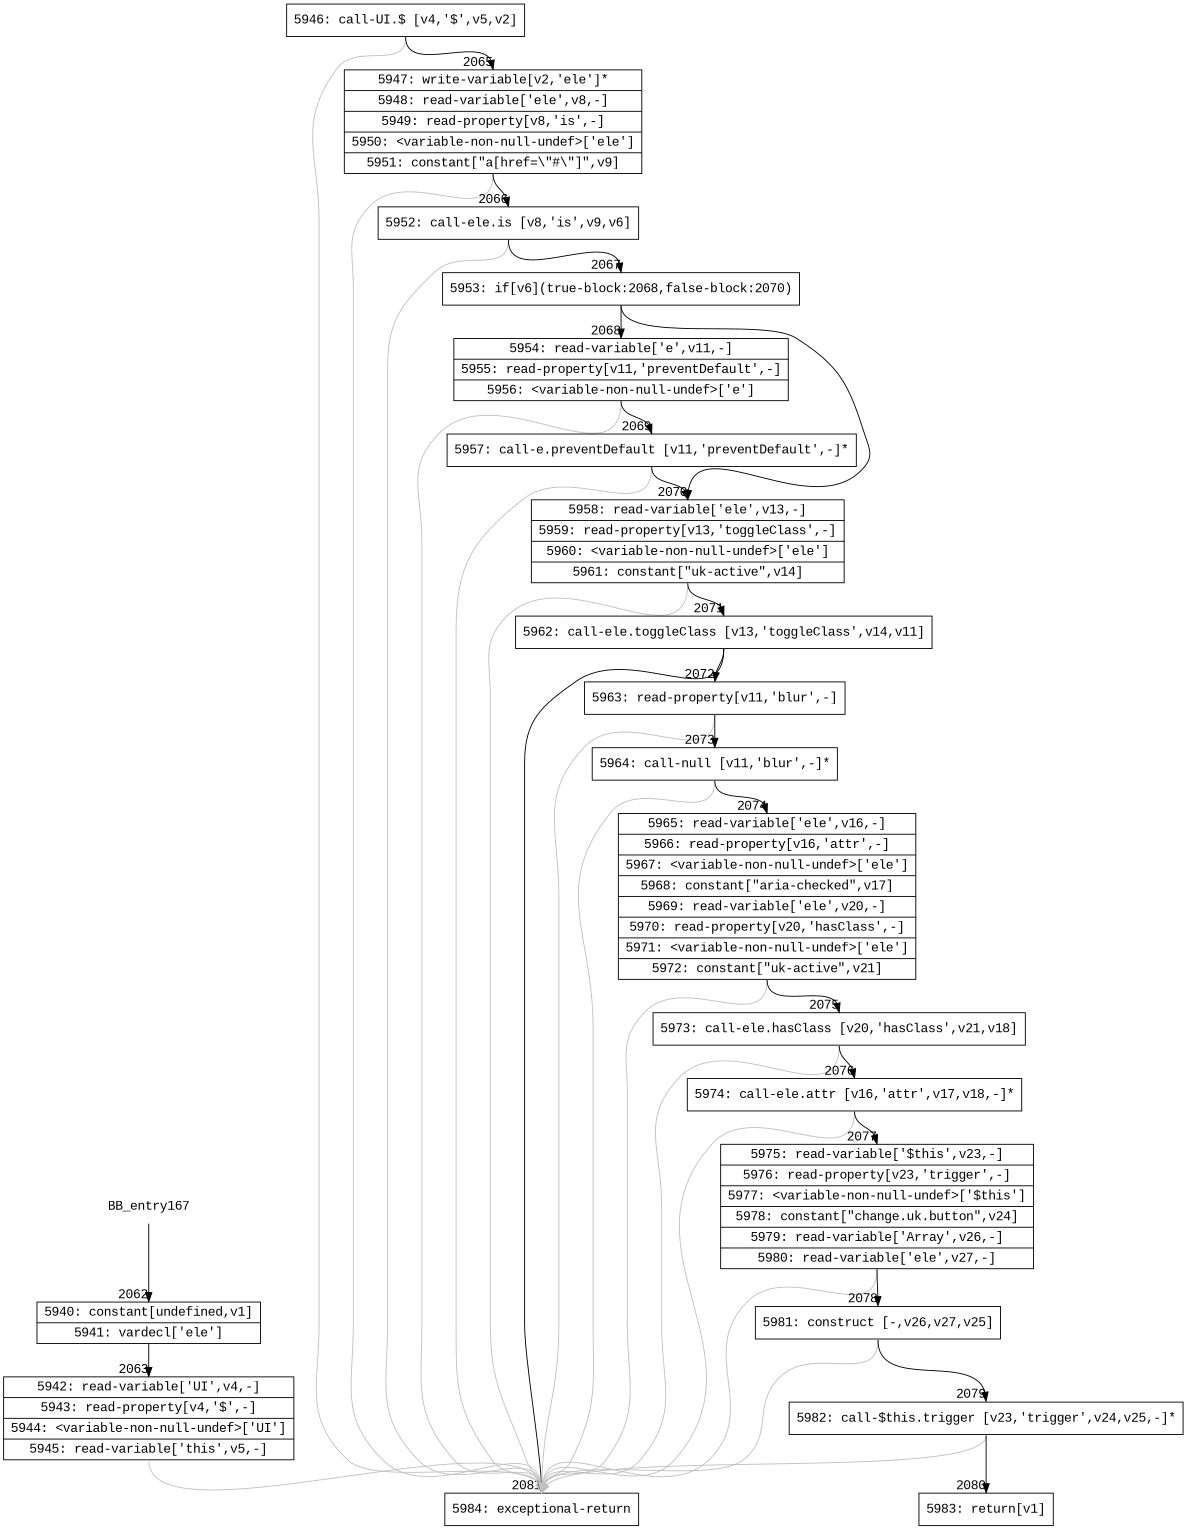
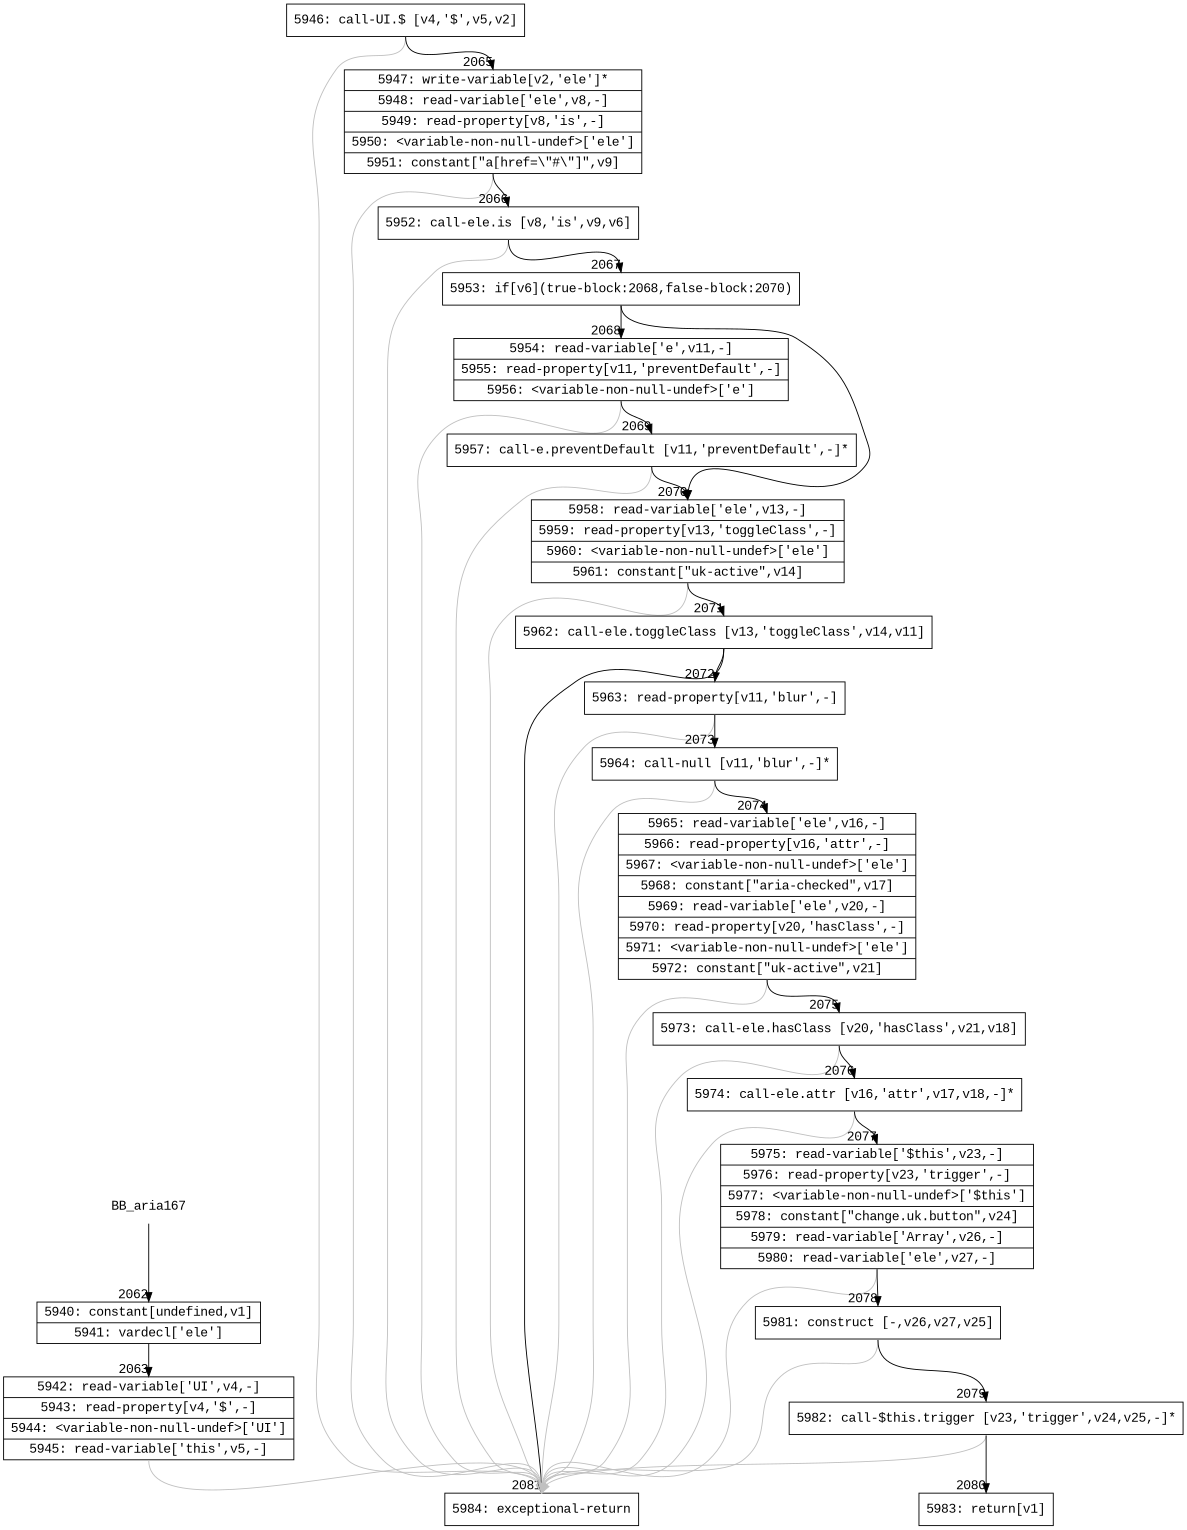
(149, 1207) -> (149, 1207)
